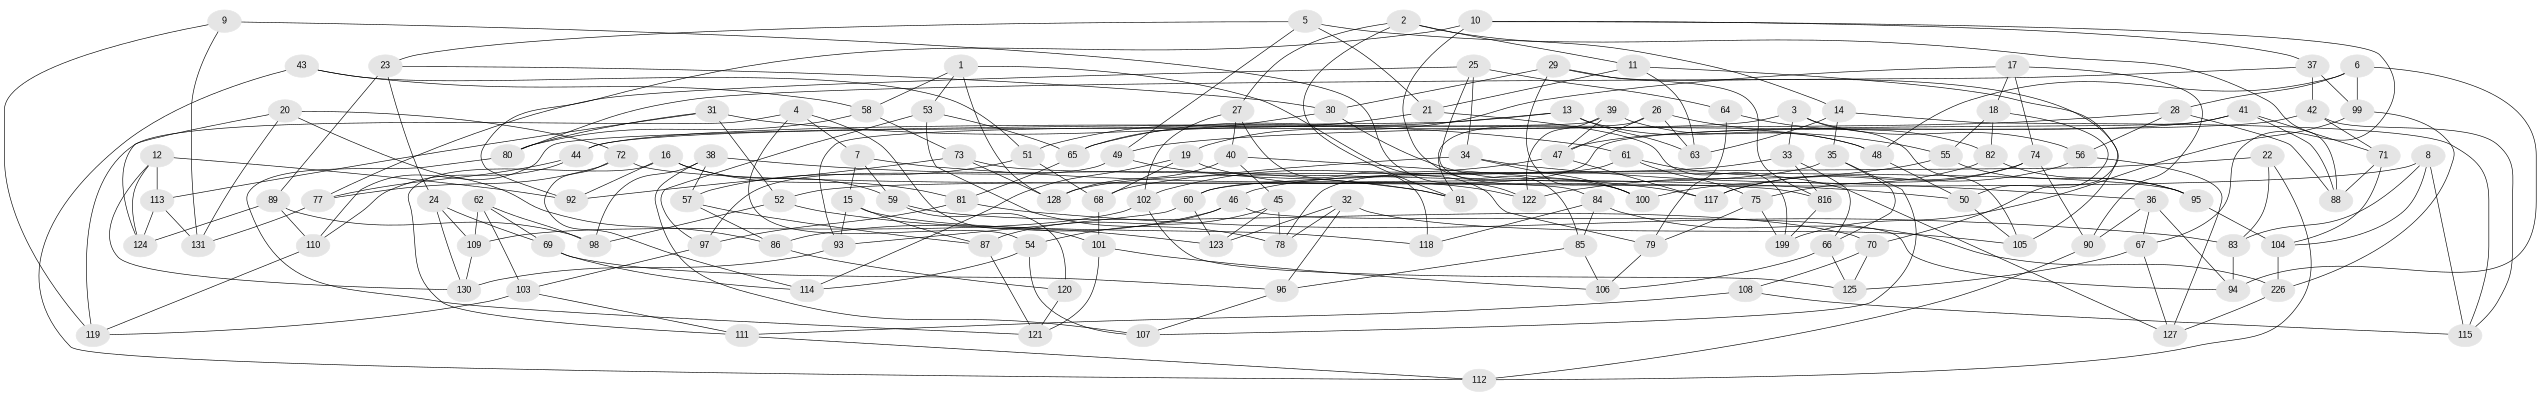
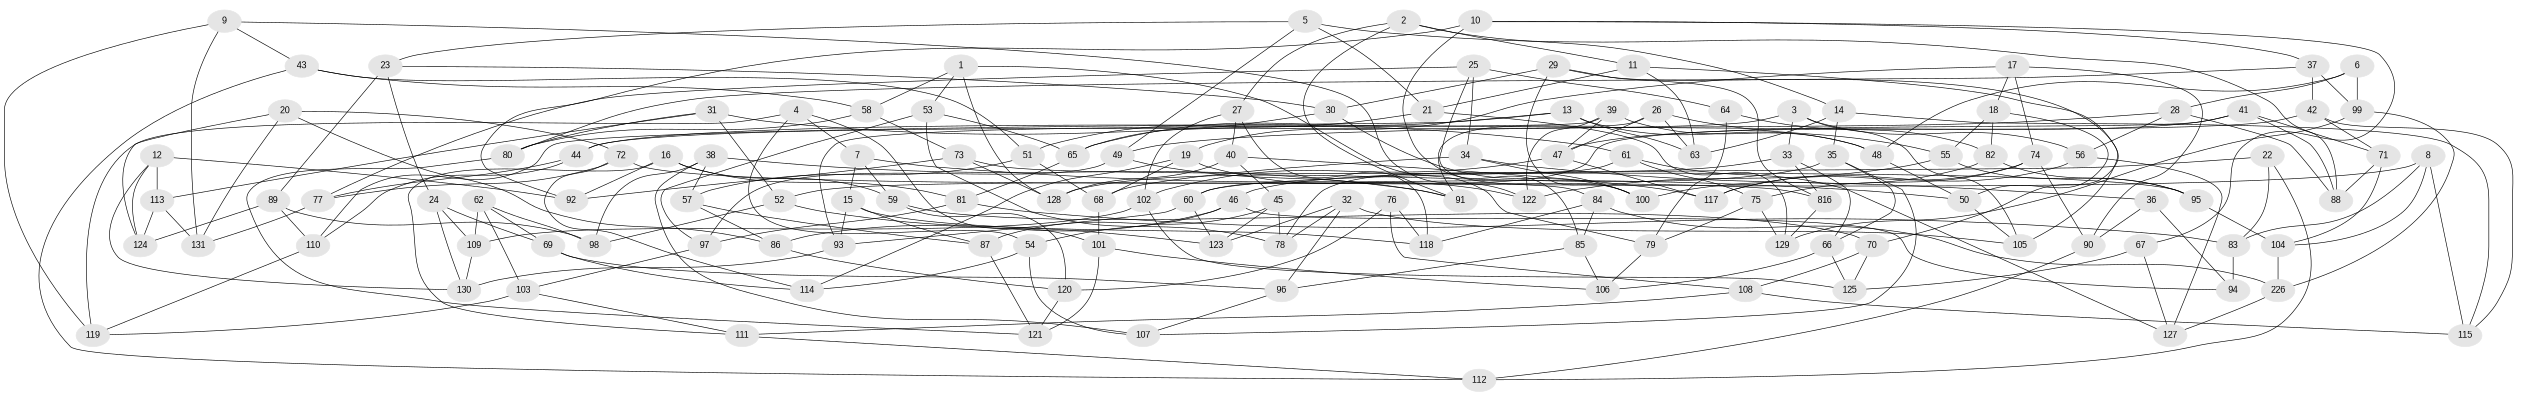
none -> (263, 44)
none -> (1392, 201)
(2146, 223) -> none
(2526, 244) -> none
(1782, 246) -> (1782, 246)
